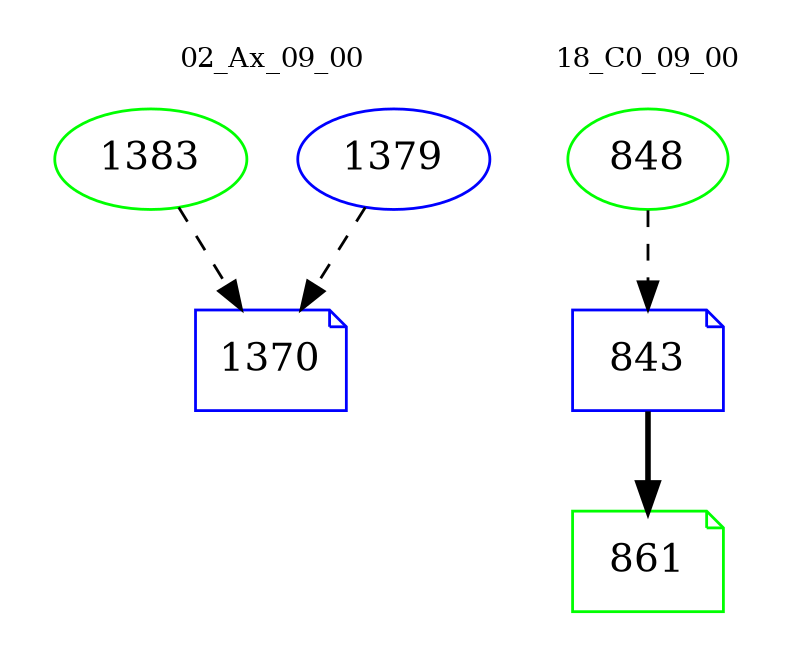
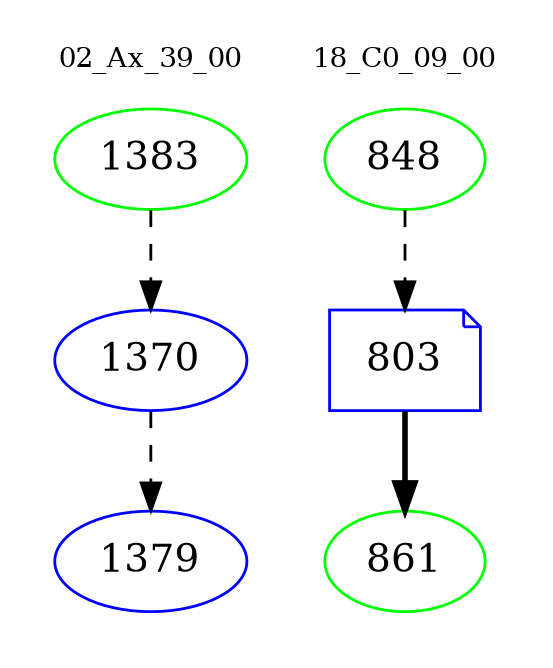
(272, 60) -> (151, 60)
(341, 247) -> (151, 447)
(271, 360) -> (151, 360)
(648, 360) -> (405, 360)
(648, 561) -> (405, 561)
